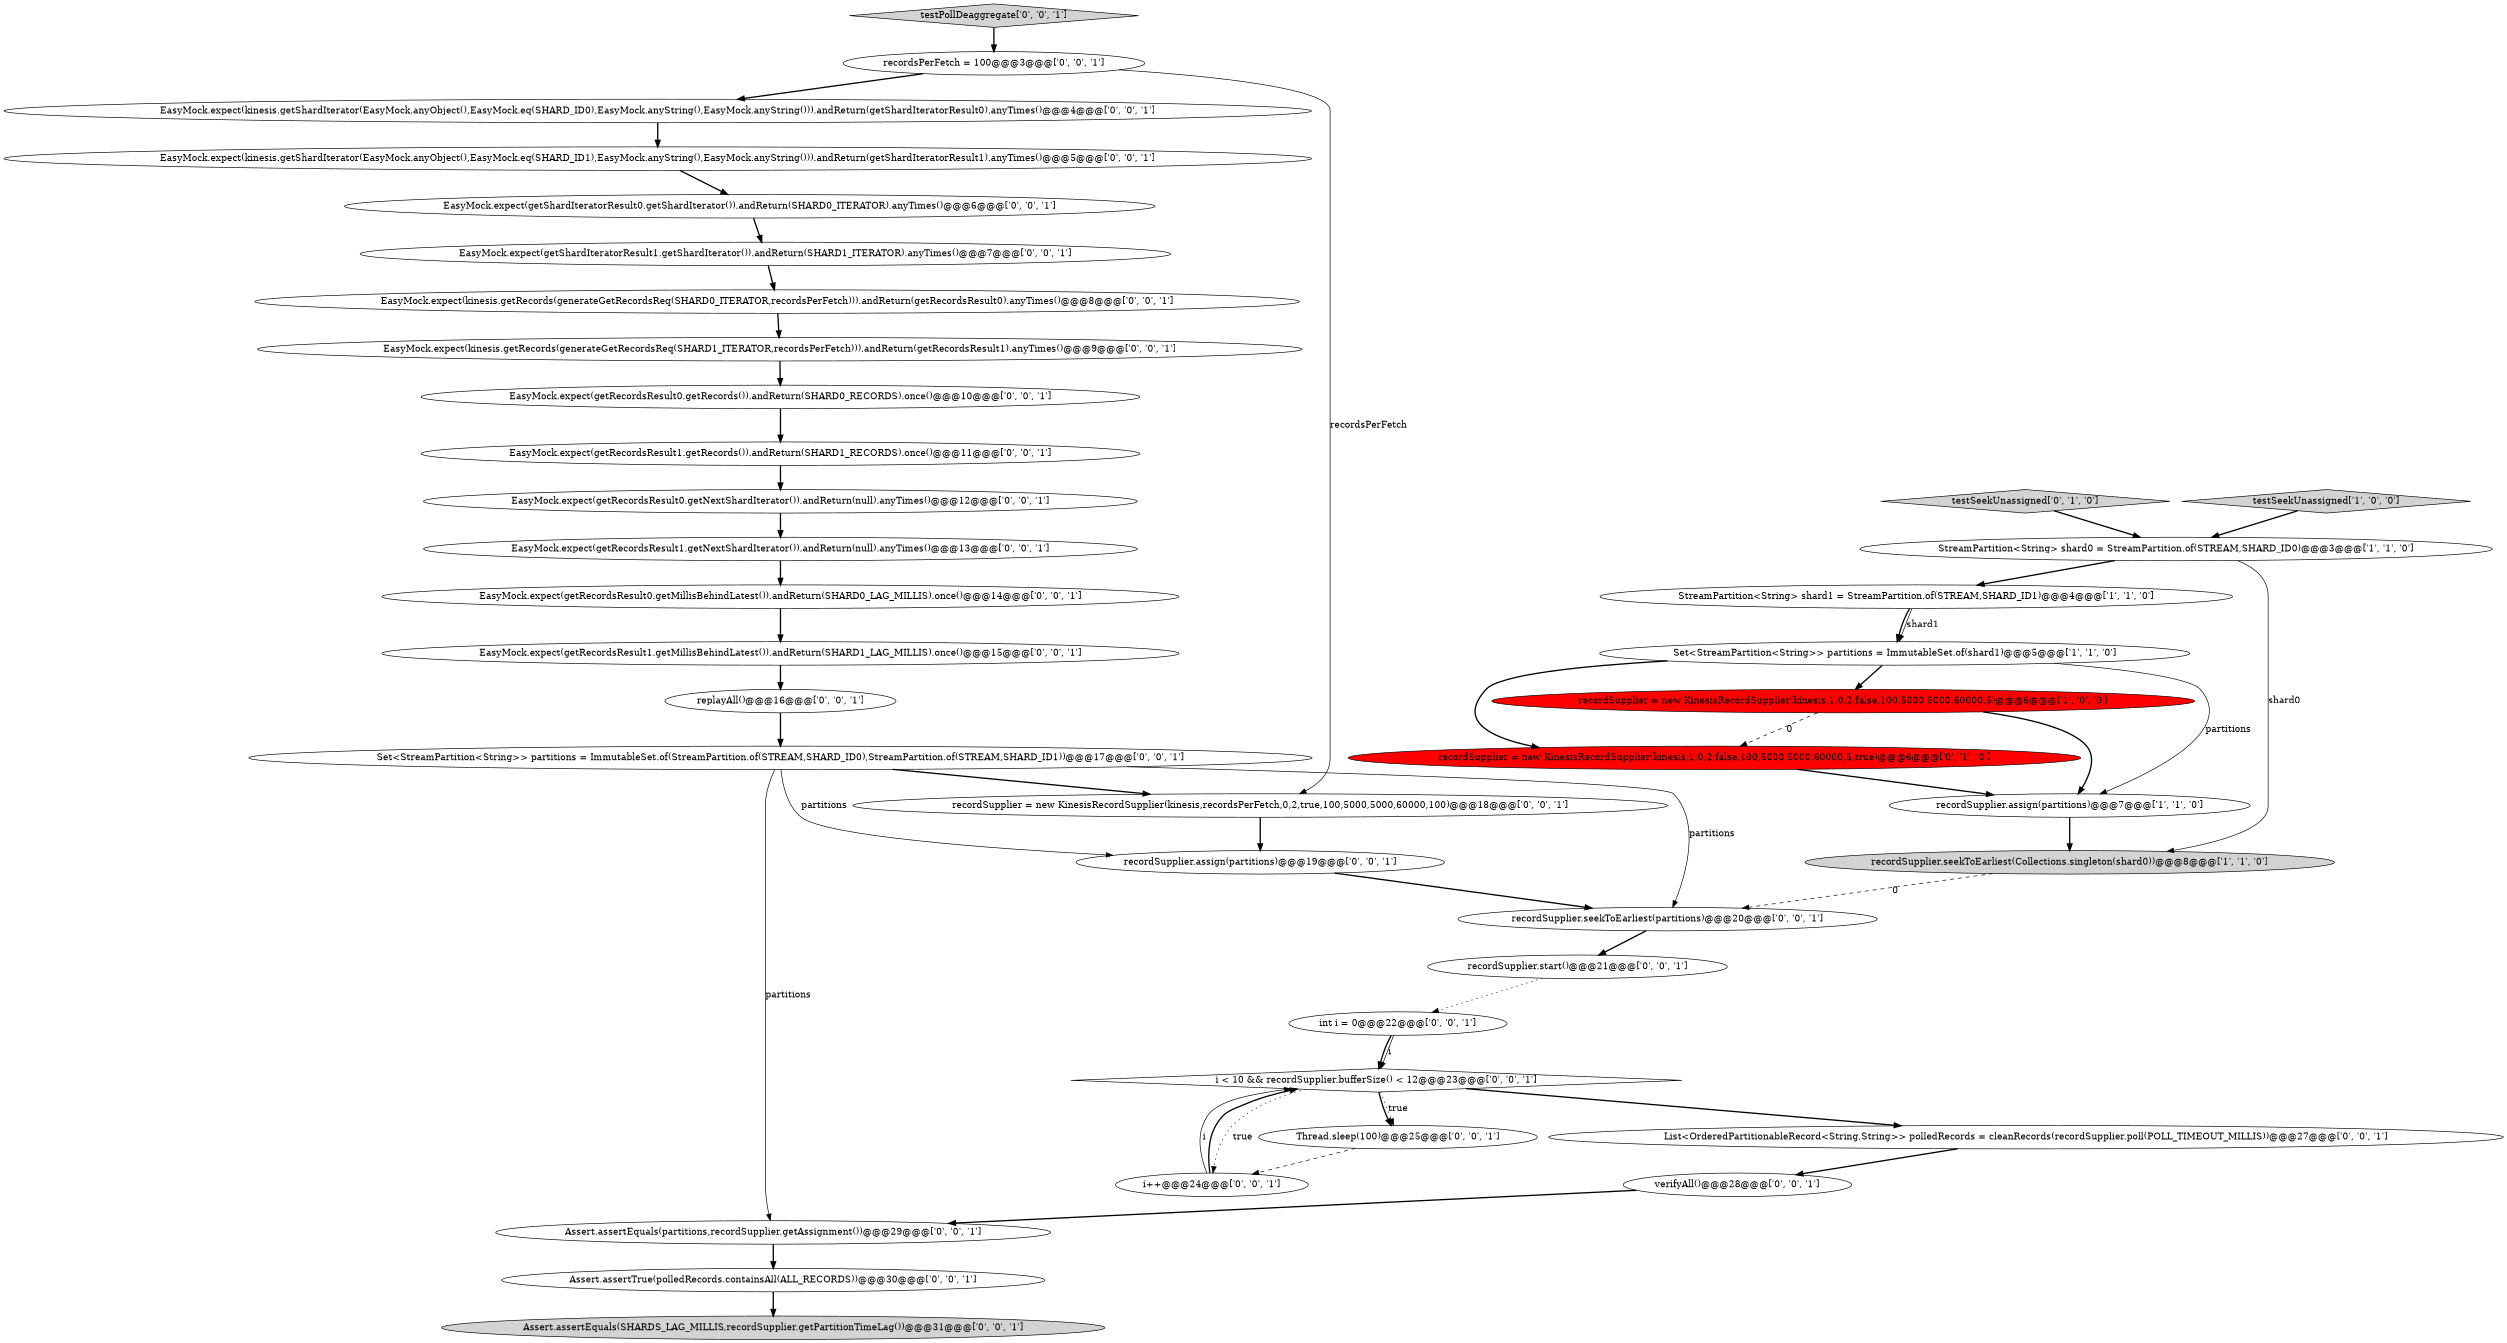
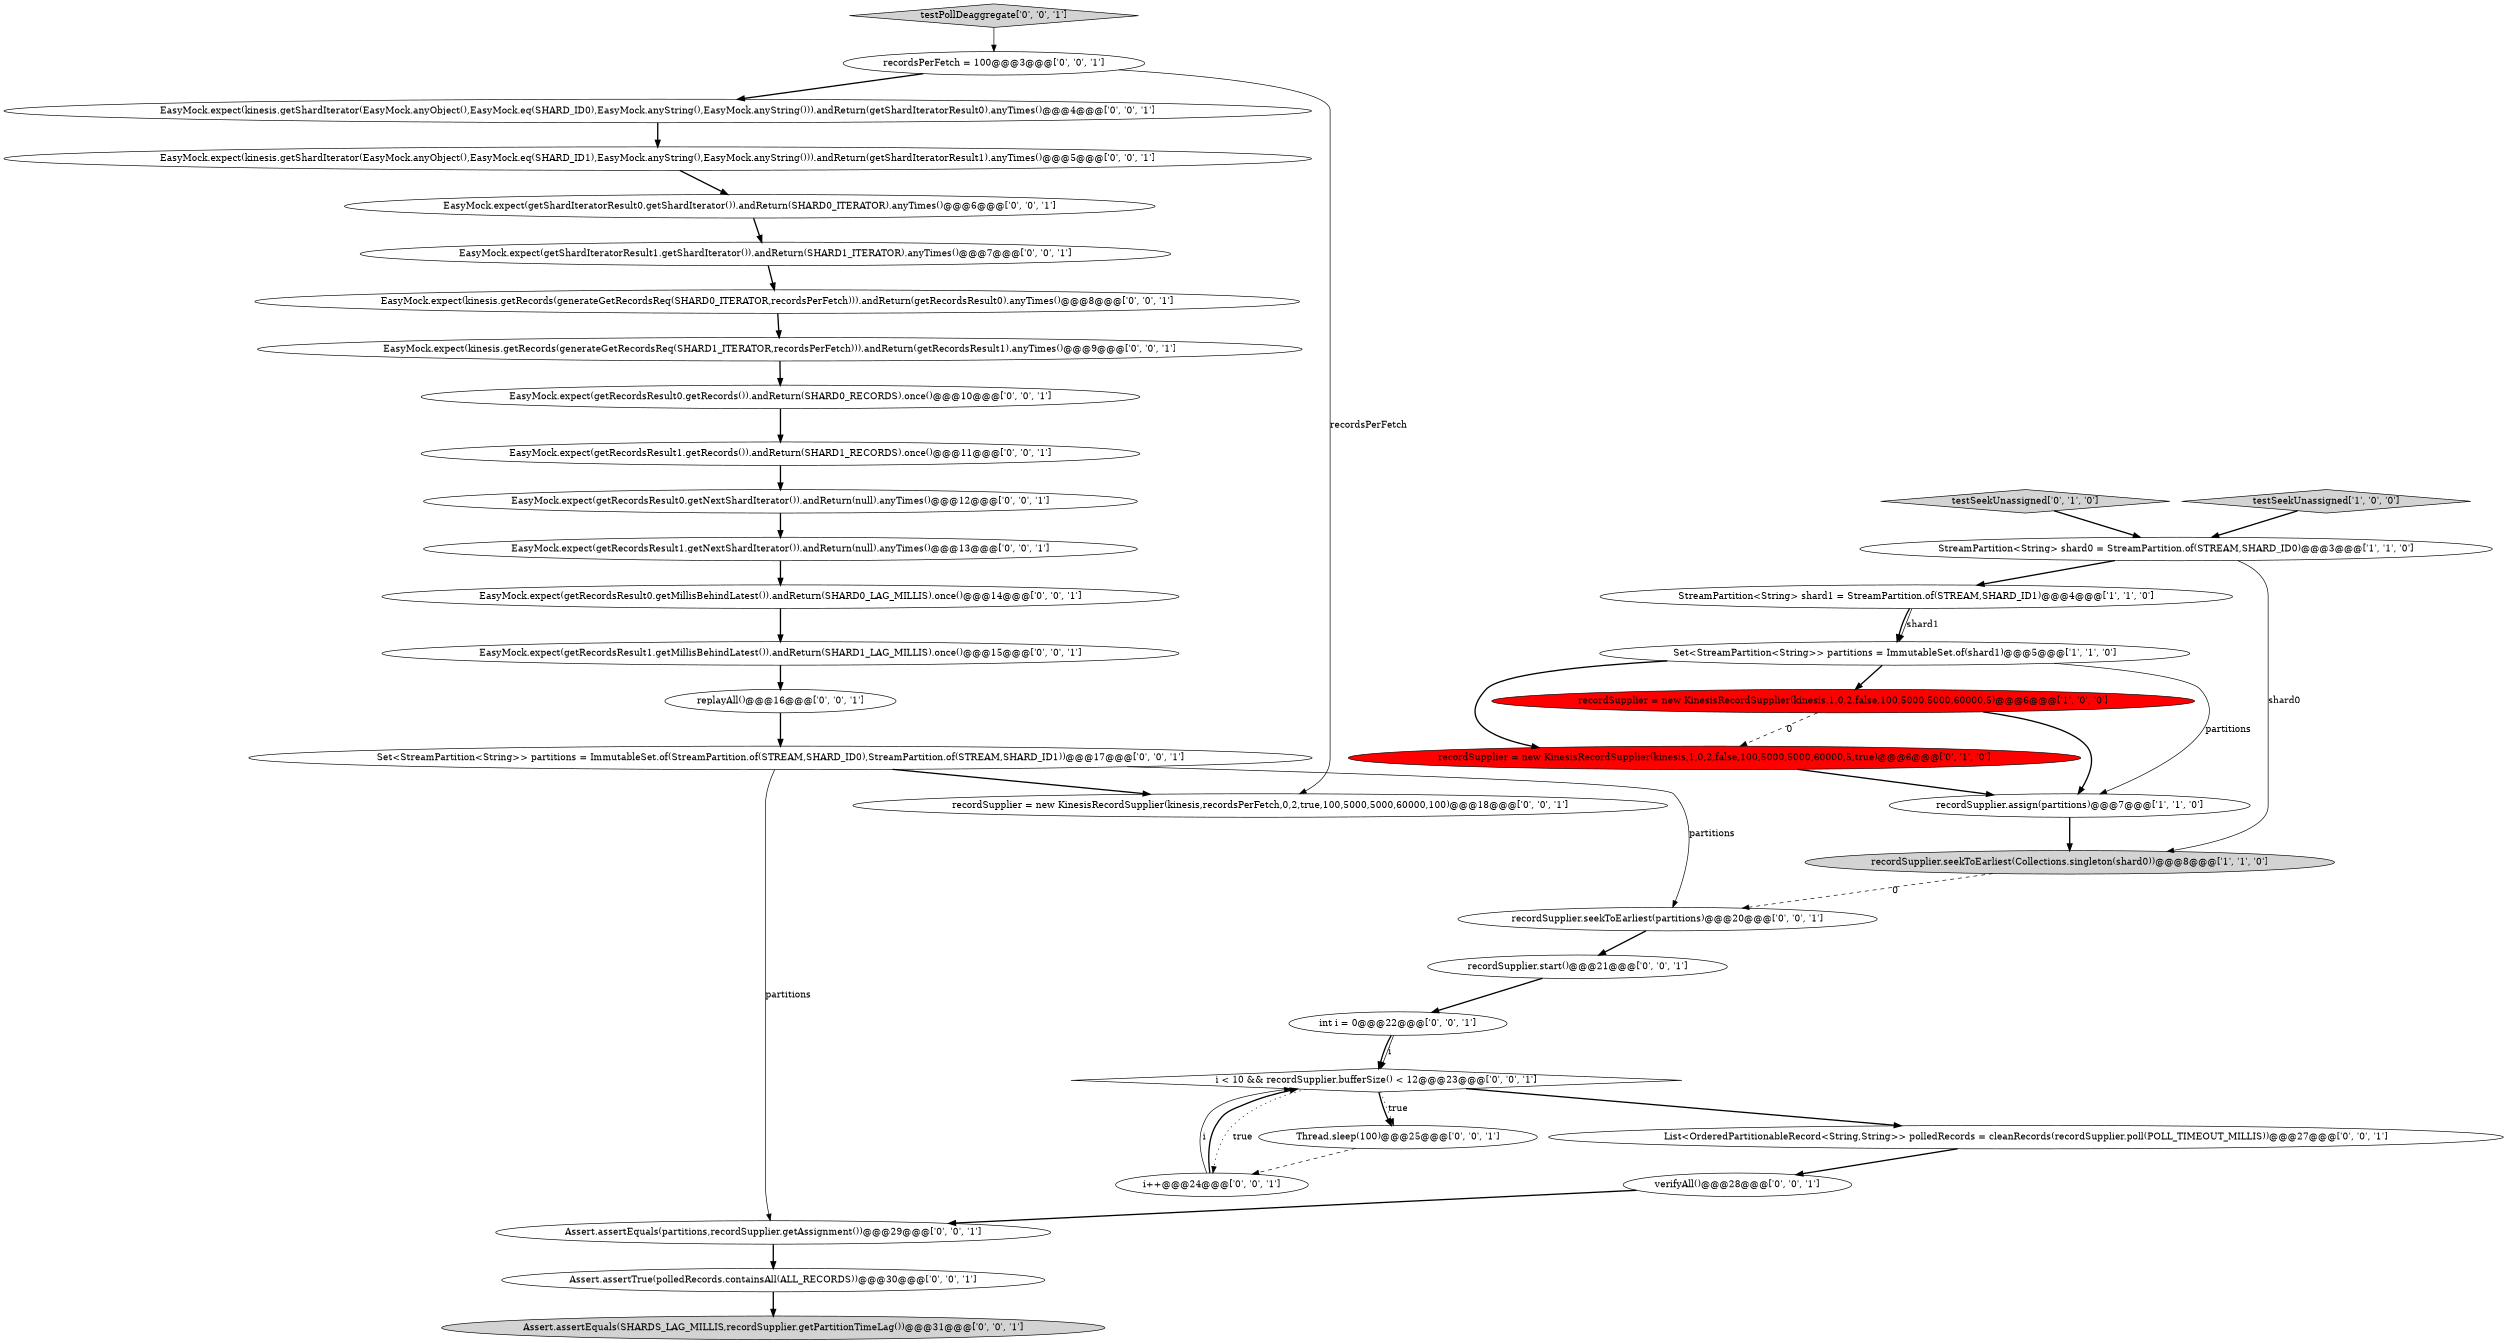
(994, 36) -> (994, 36)
(1260, 862) -> none
(1490, 994) -> (1490, 994)
